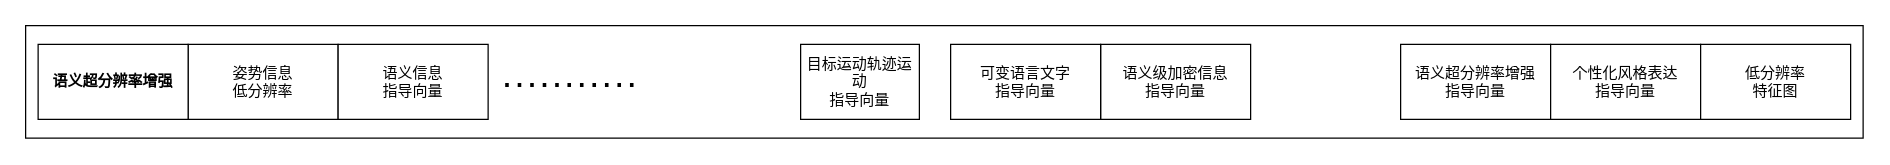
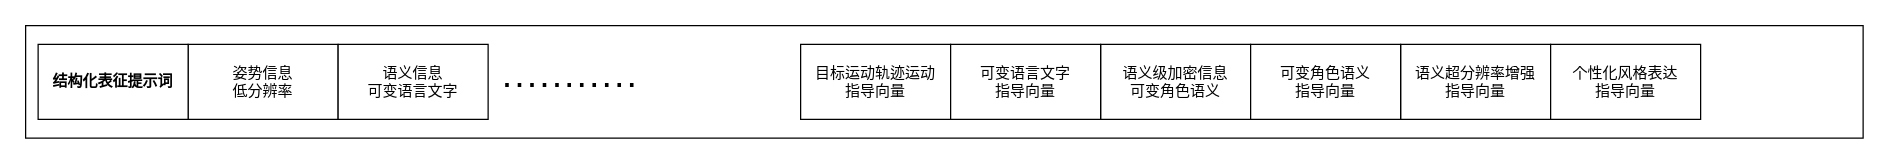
(113, 82) -> (113, 82)
(413, 82) -> (413, 82)
(860, 82) -> (876, 82)
(1176, 82) -> (1176, 82)
none -> (1326, 82)
(1776, 82) -> none
